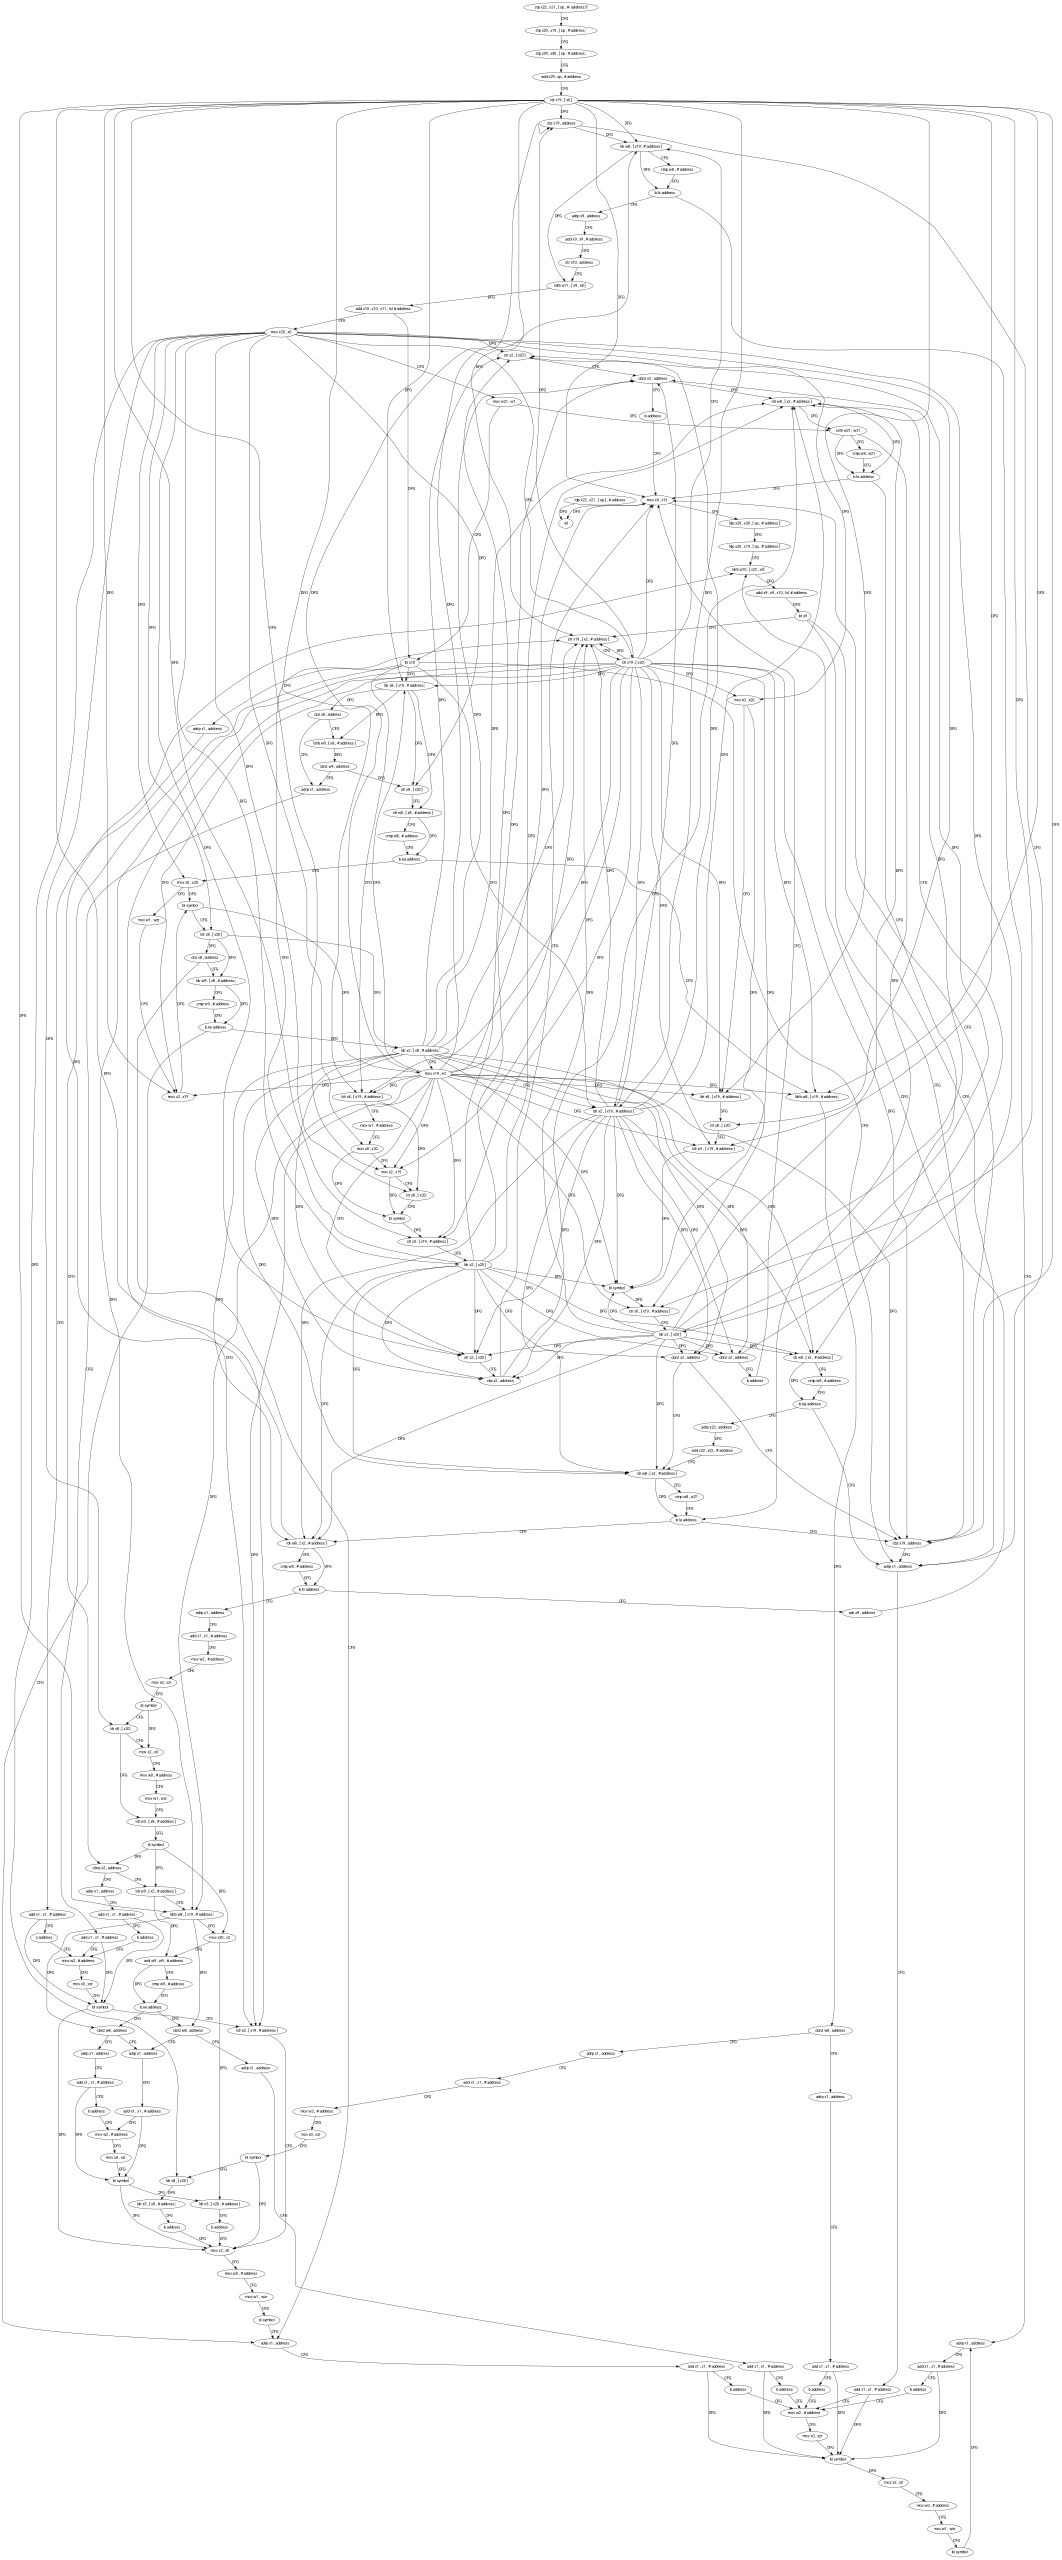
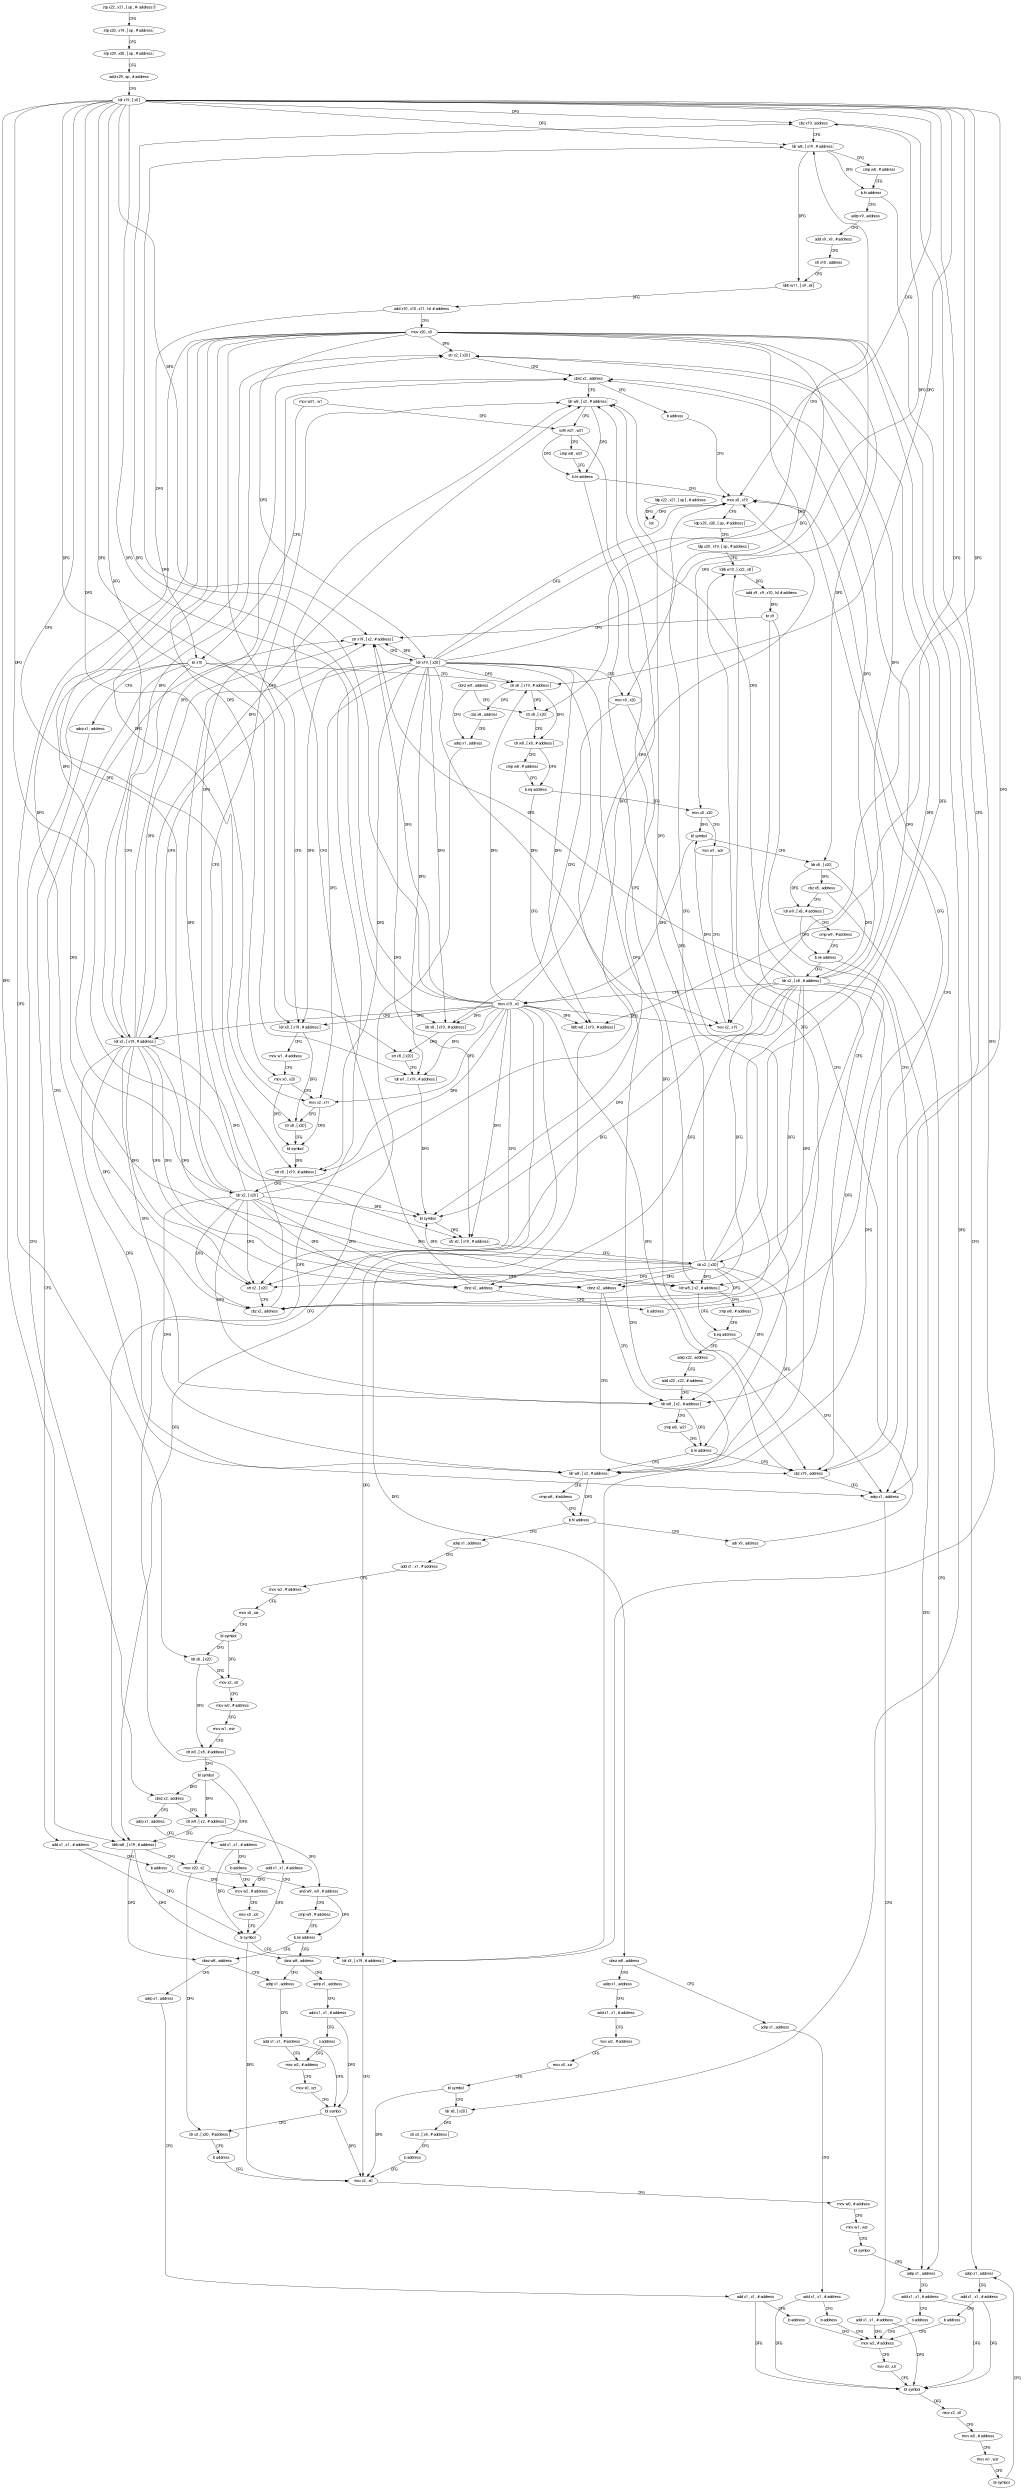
(395, 361) -> none
(566, 523) -> (651, 523)
(335, 743) -> none
